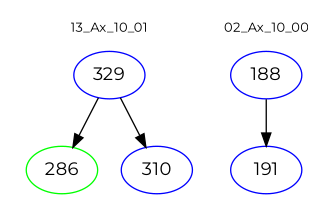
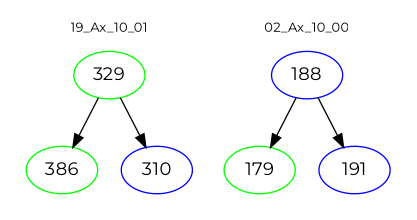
(109, 28) -> (109, 28)
(109, 75) -> (109, 75)
(62, 170) -> (62, 170)
none -> (260, 170)
